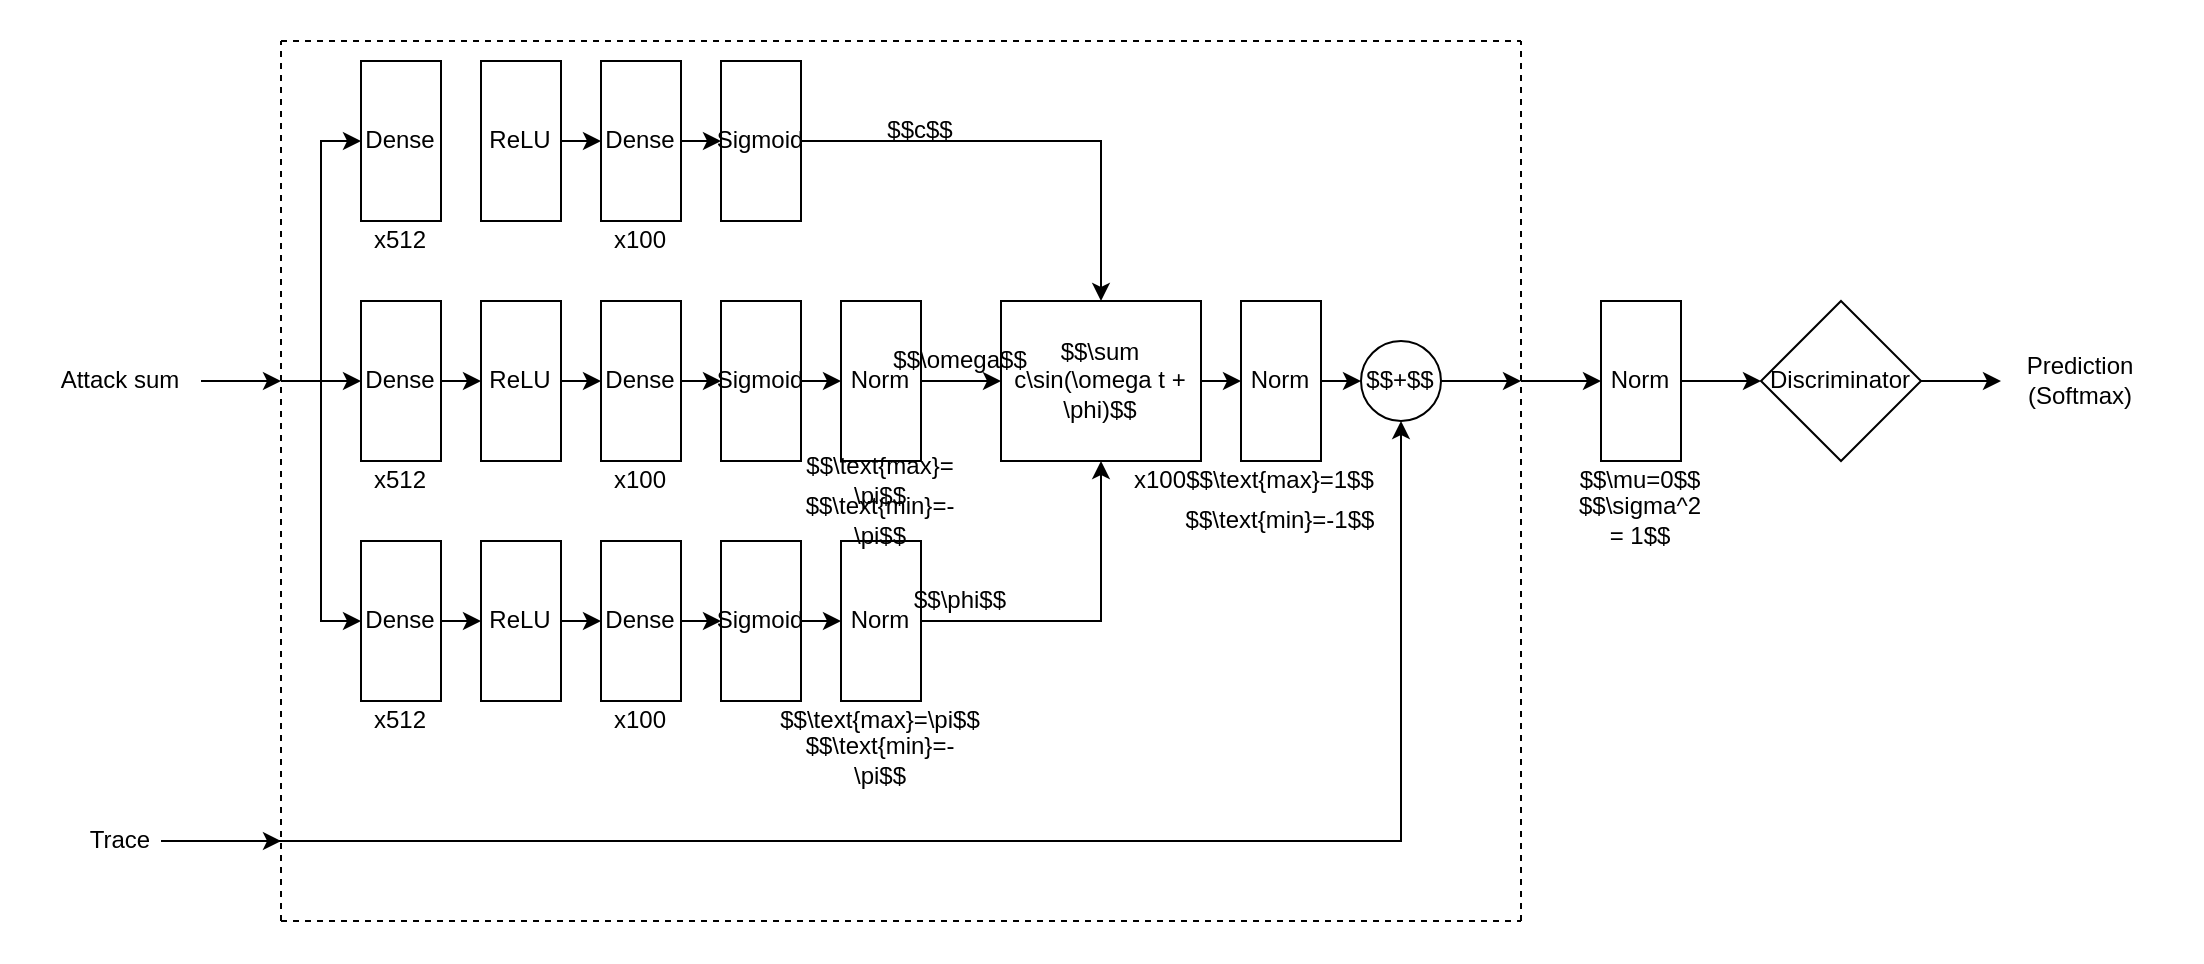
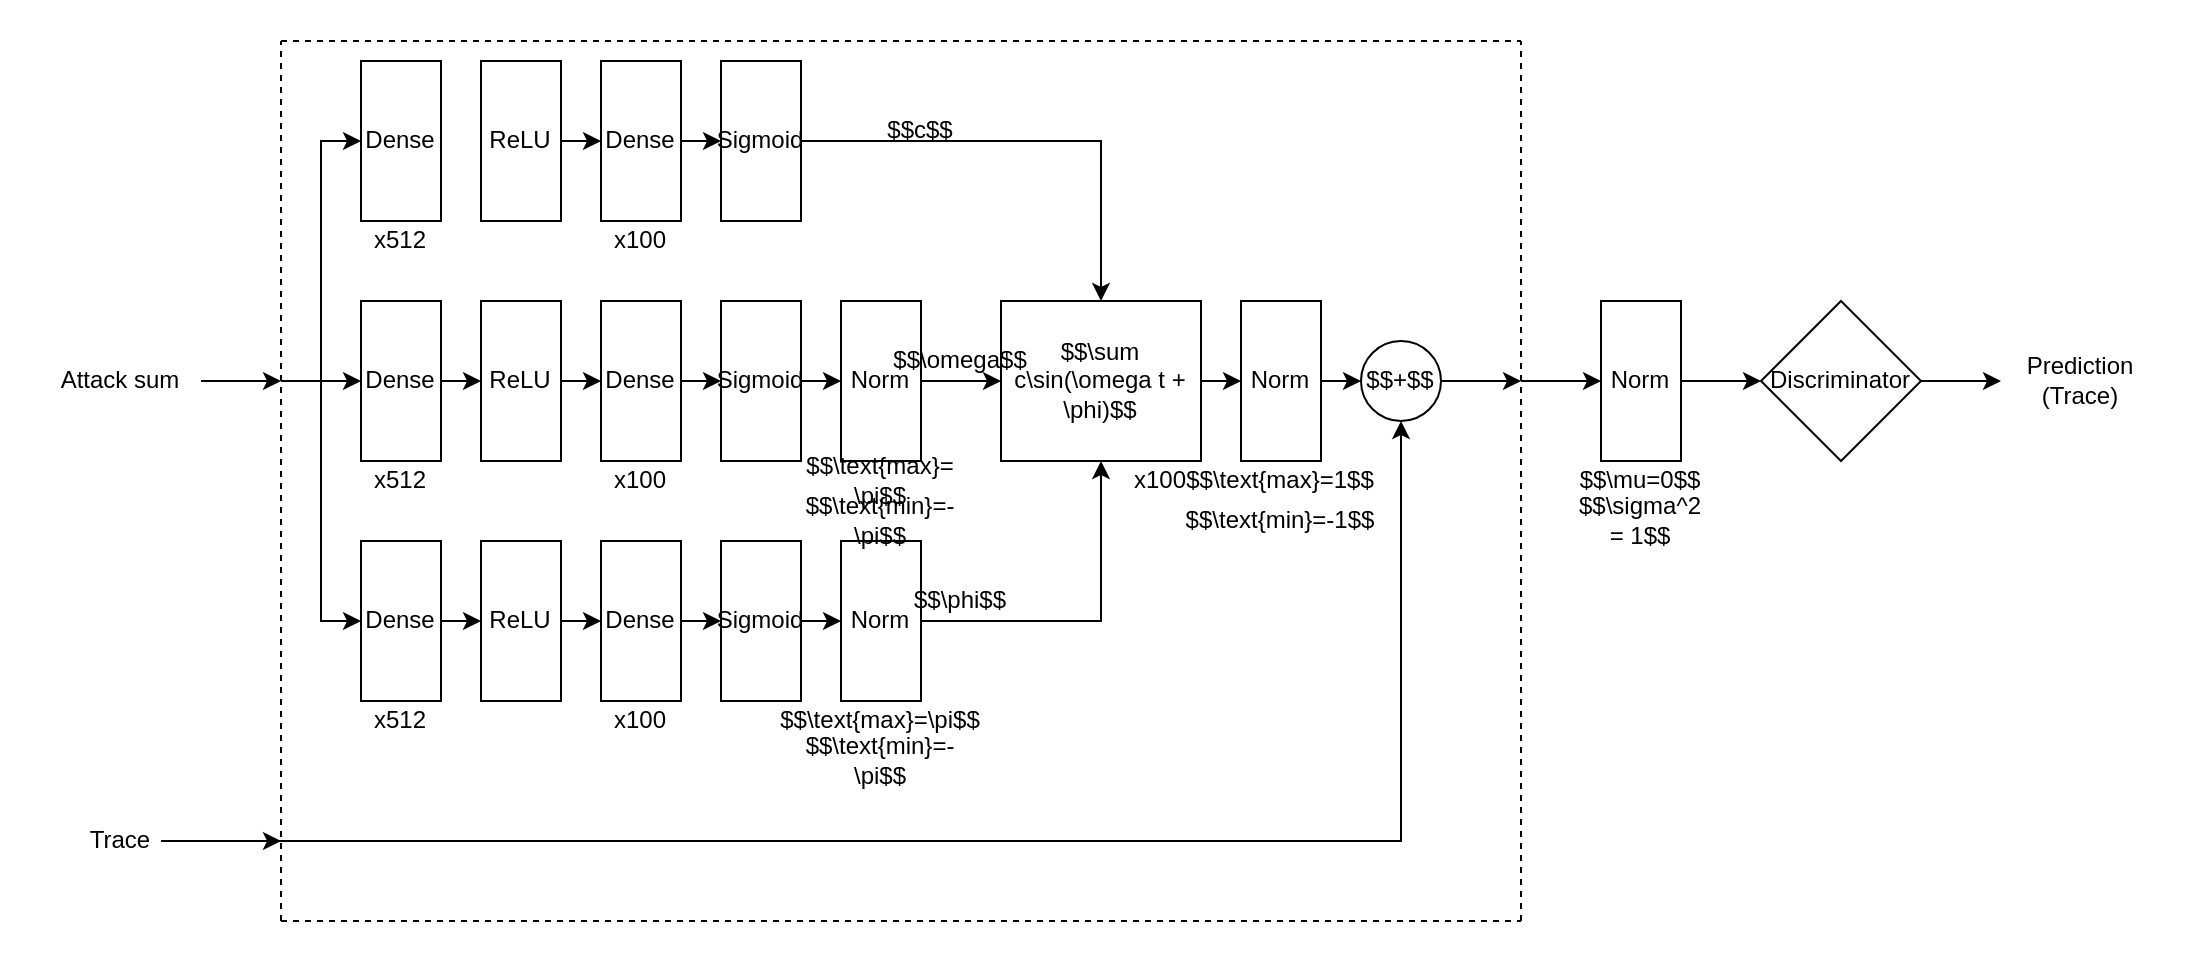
(2081, 381) -> (2081, 381)
